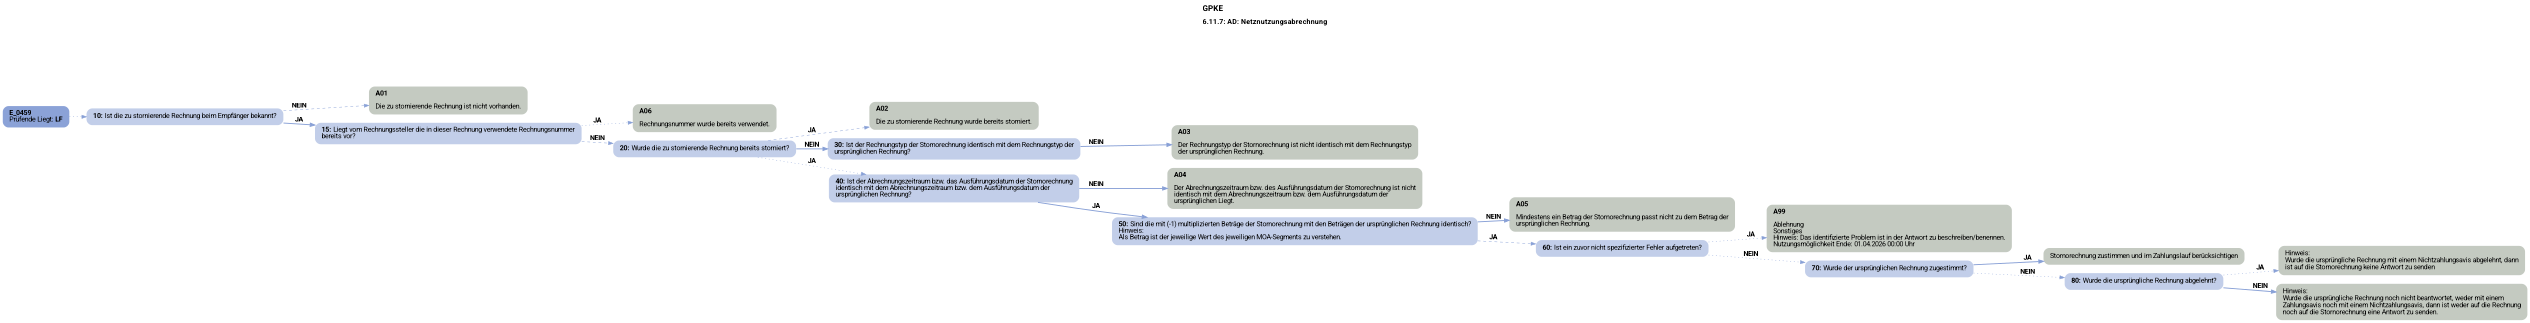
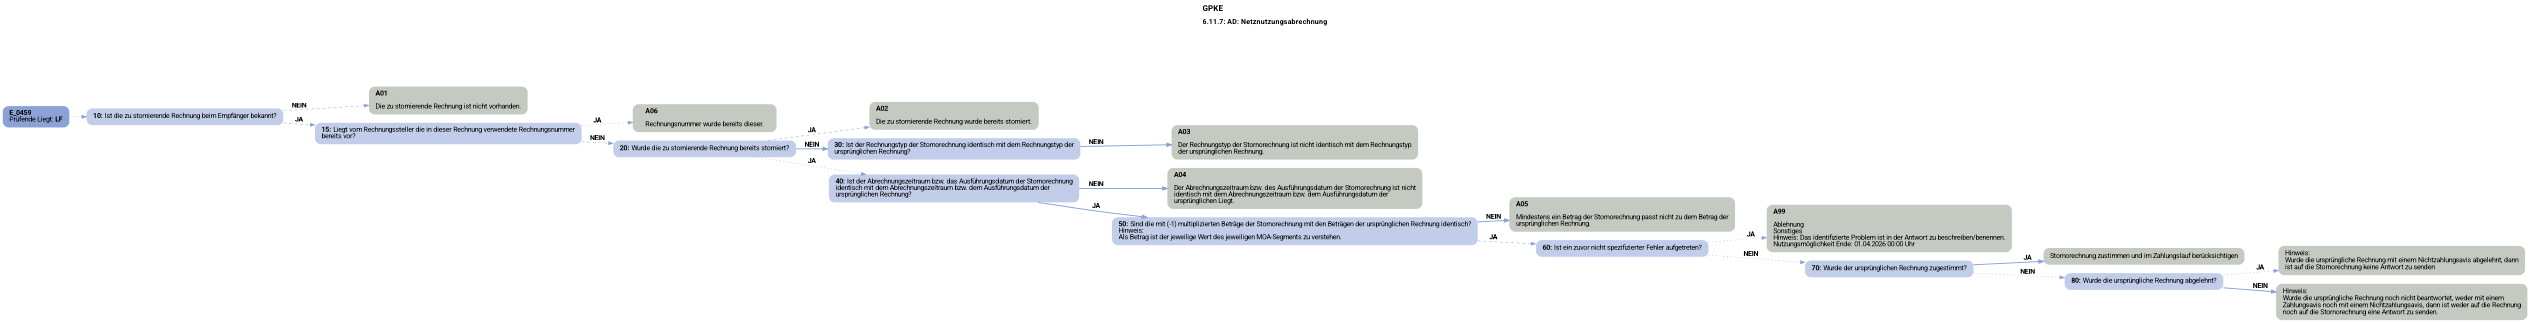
(297, 124) -> (297, 124)
(705, 124) -> (705, 124)
